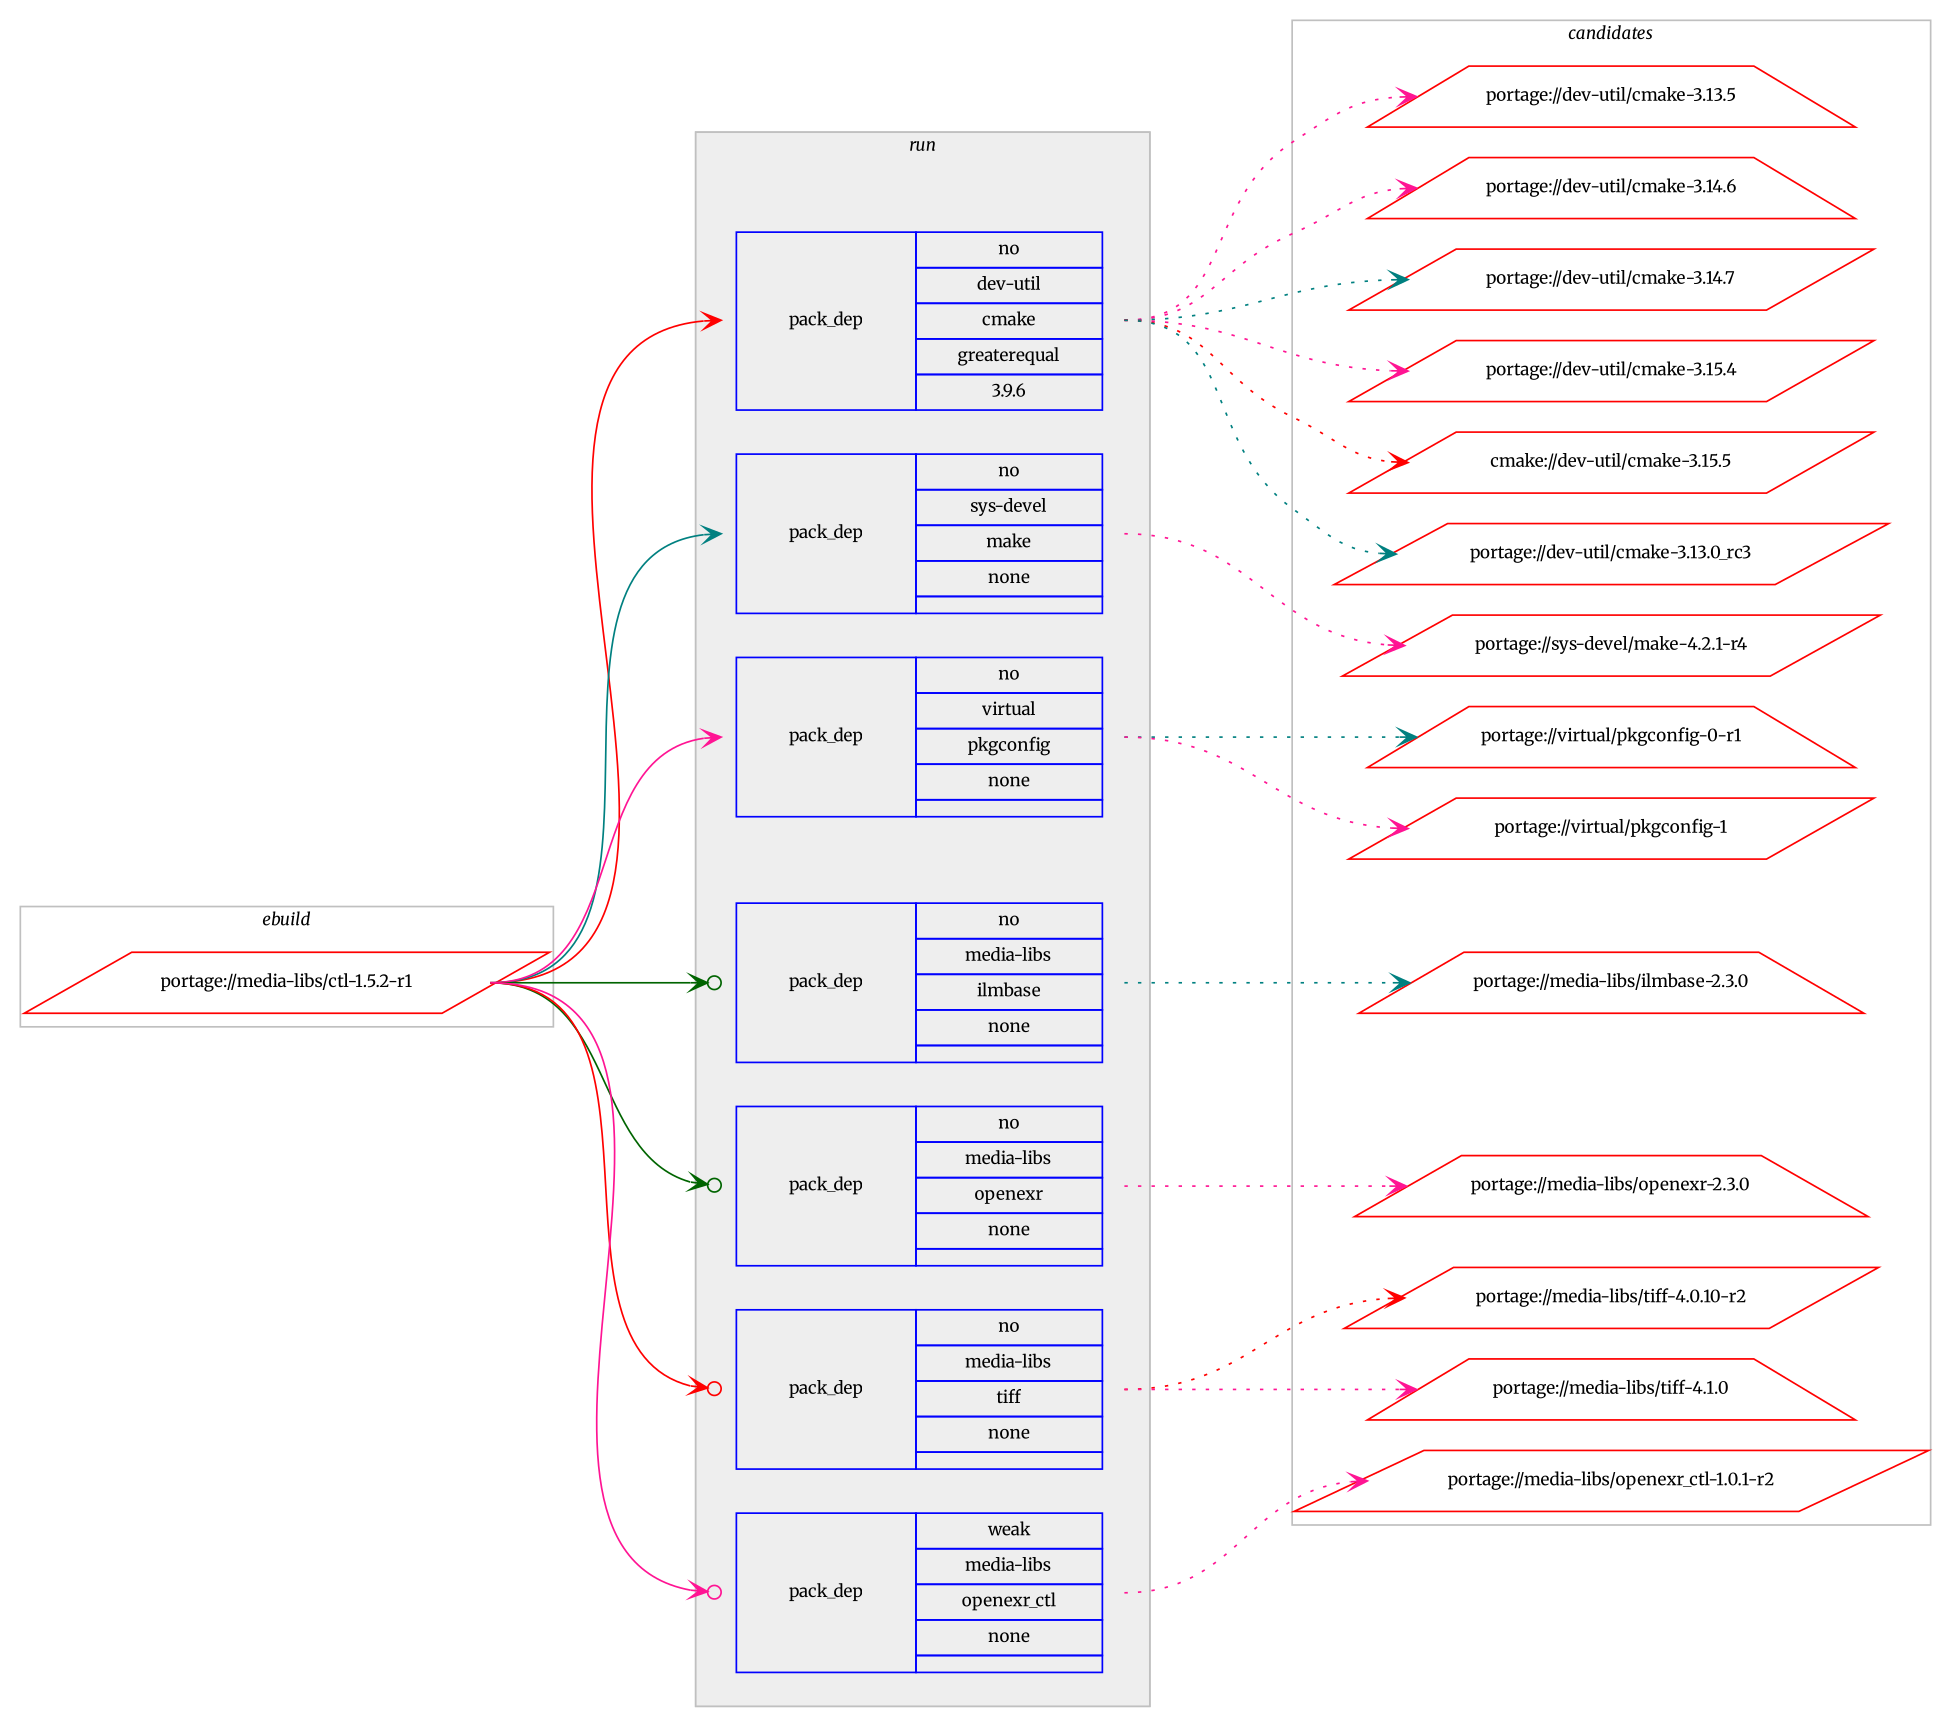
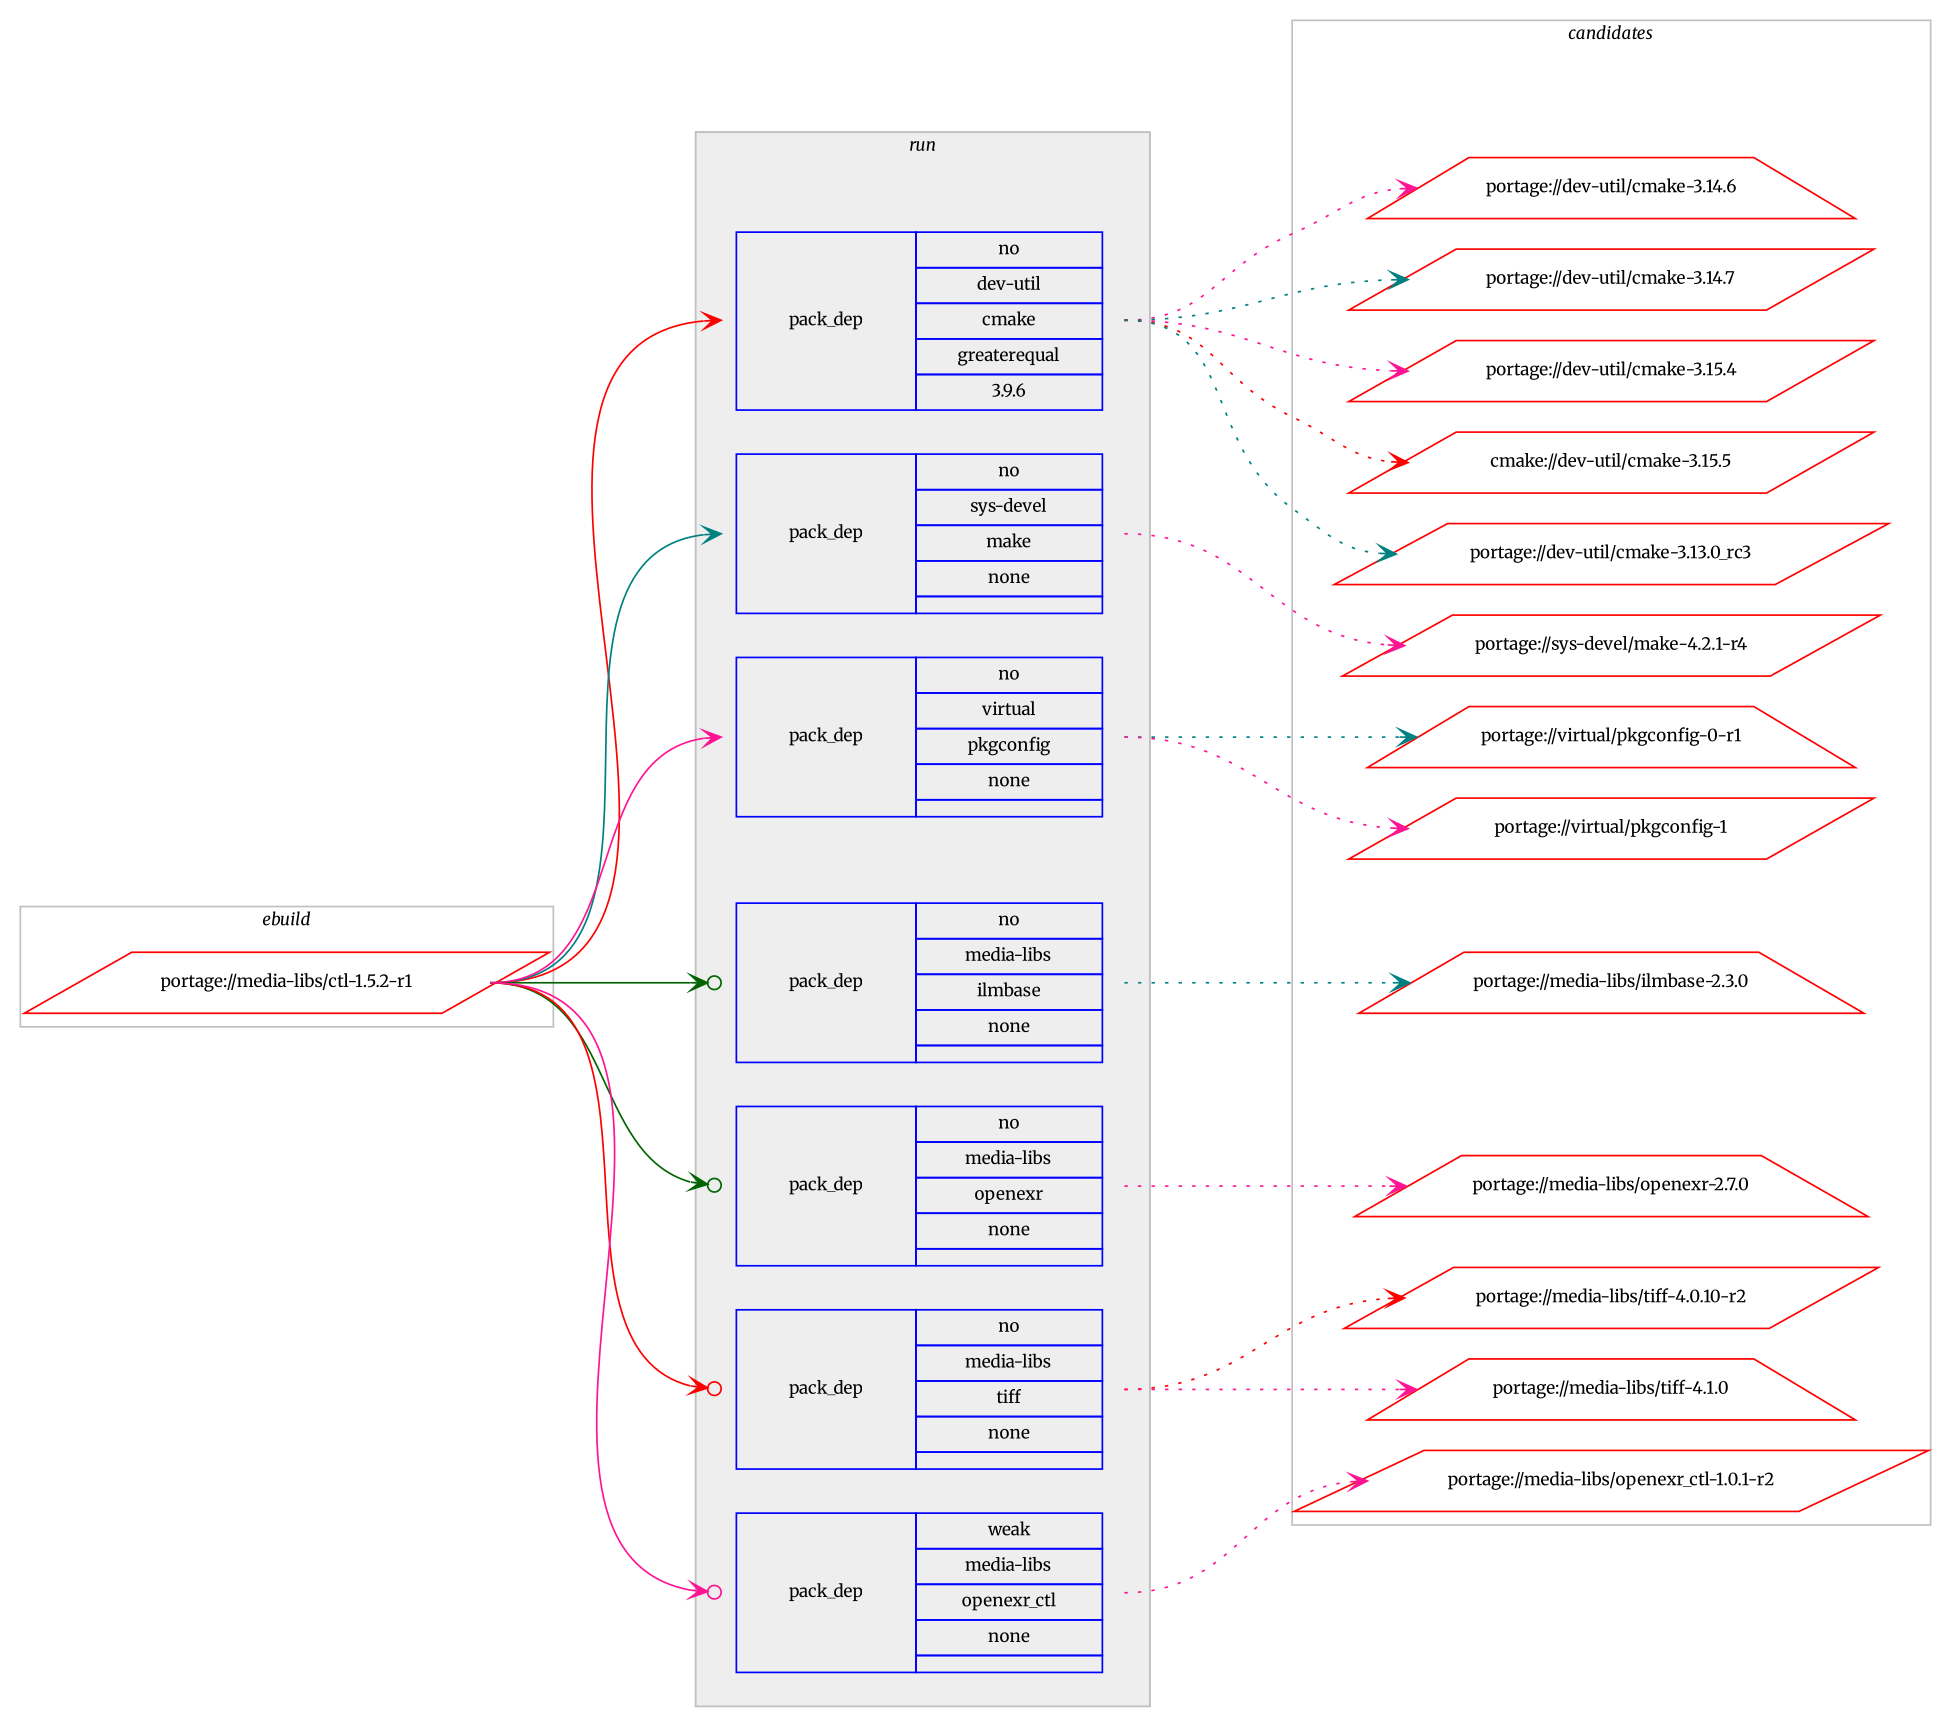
(1611, 97) -> none
(1611, 1186) -> (1611, 1186)
